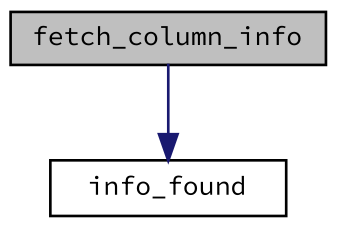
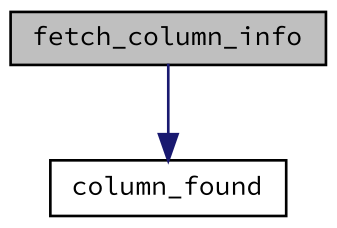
(168, 188) -> (168, 188)
